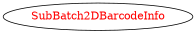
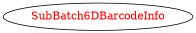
(98, 17) -> (98, 17)
